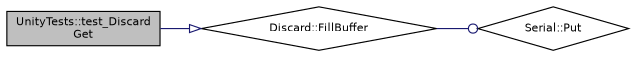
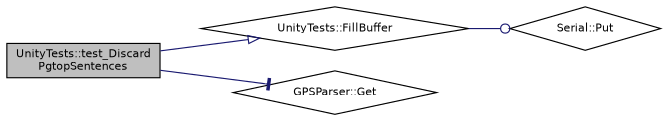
(83, 29) -> (83, 61)
(319, 29) -> (335, 29)
none -> (335, 93)
